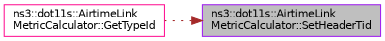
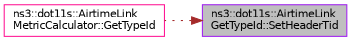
(291, 21) -> (275, 21)
